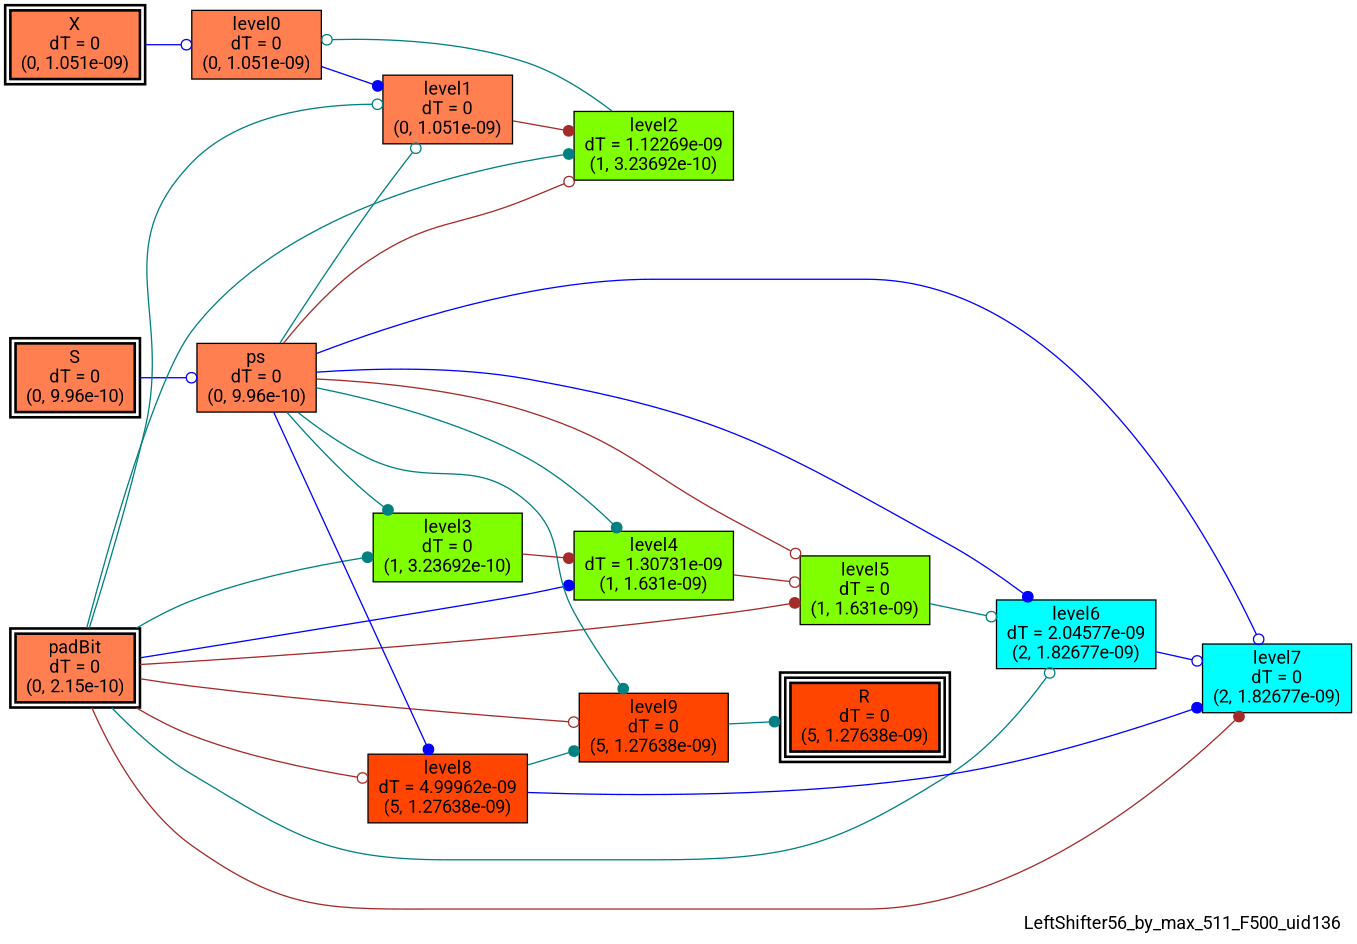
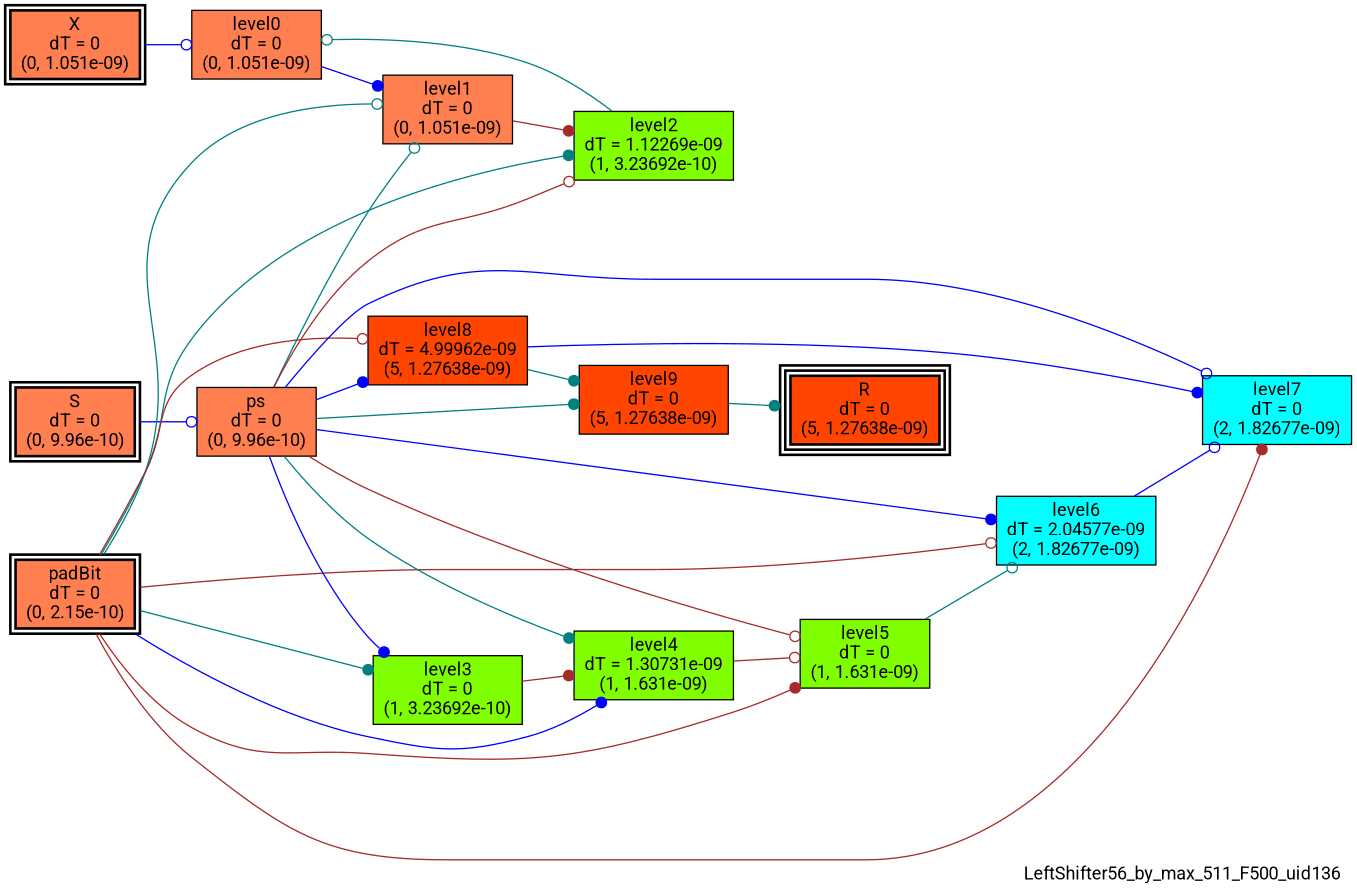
(333, 462) -> (315, 558)
(354, 704) -> none
(587, 860) -> (542, 570)
